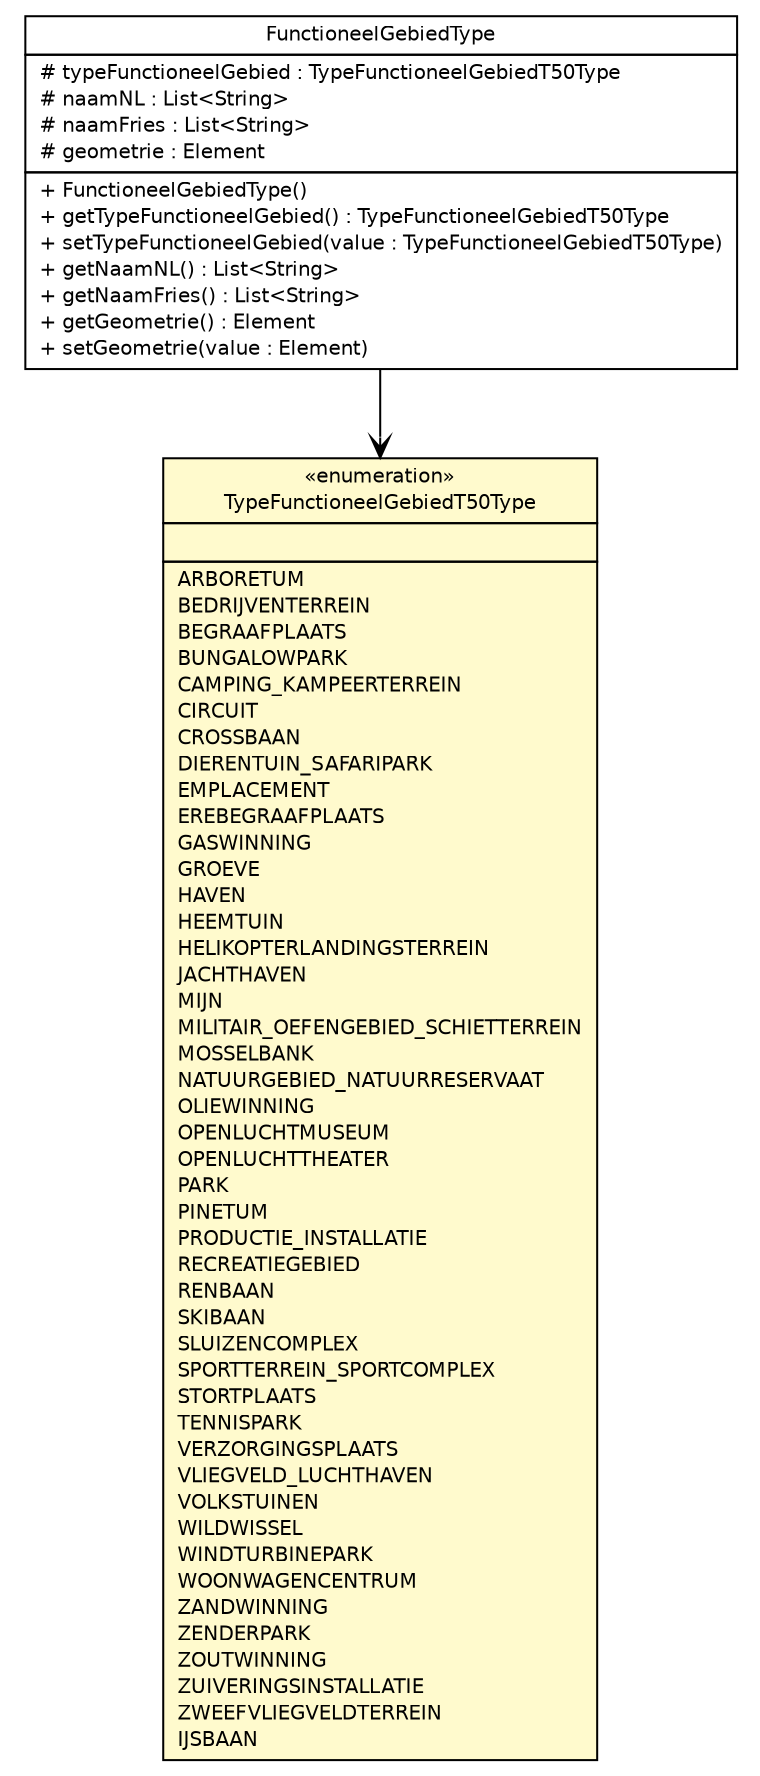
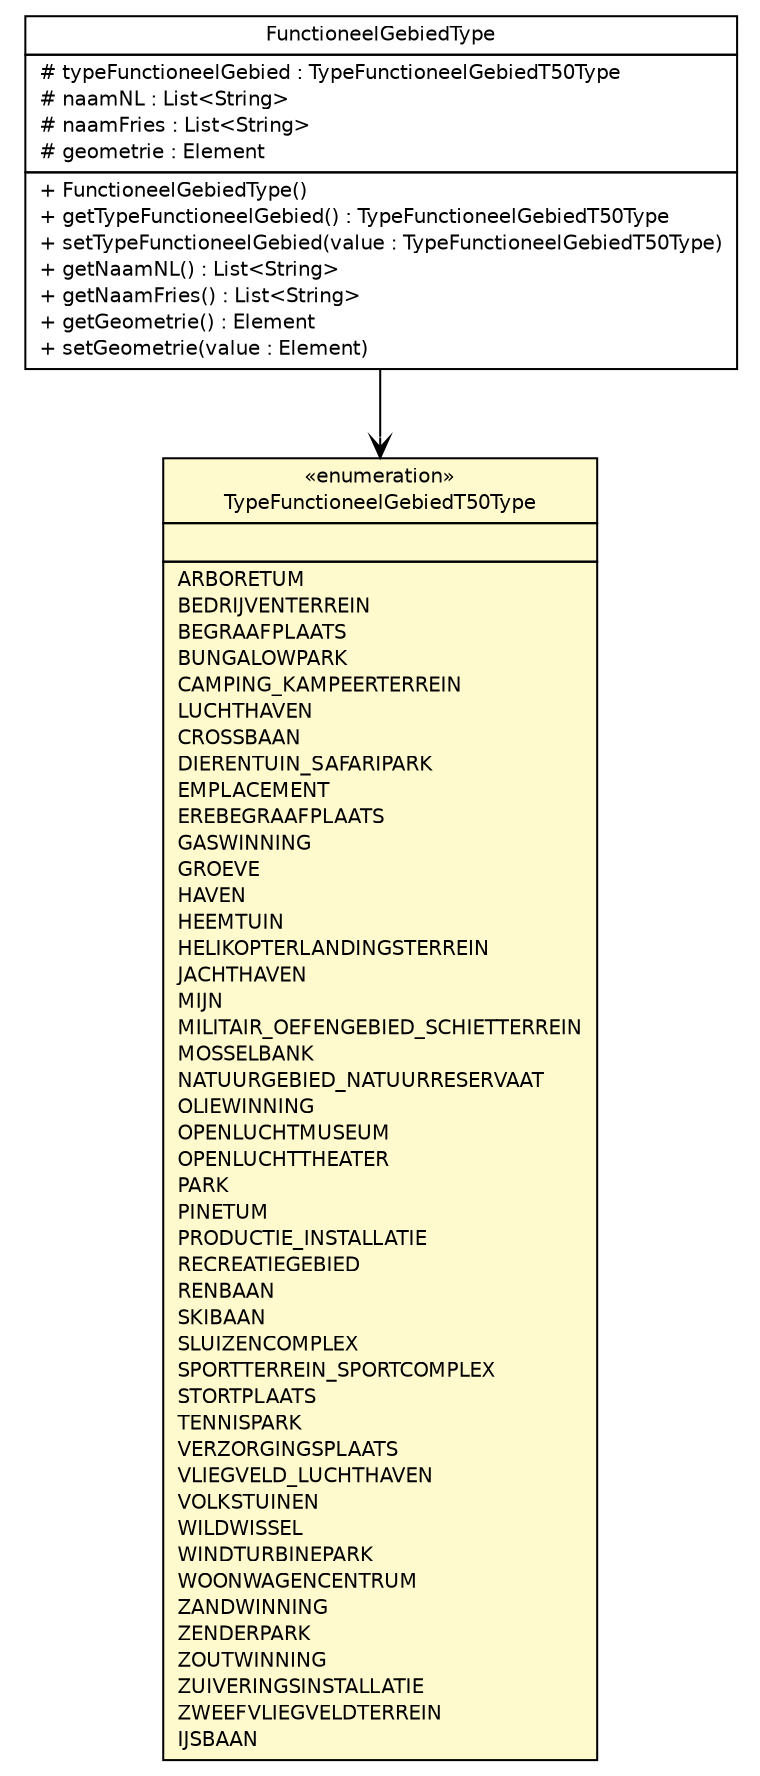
(218, 712) -> (245, 712)
